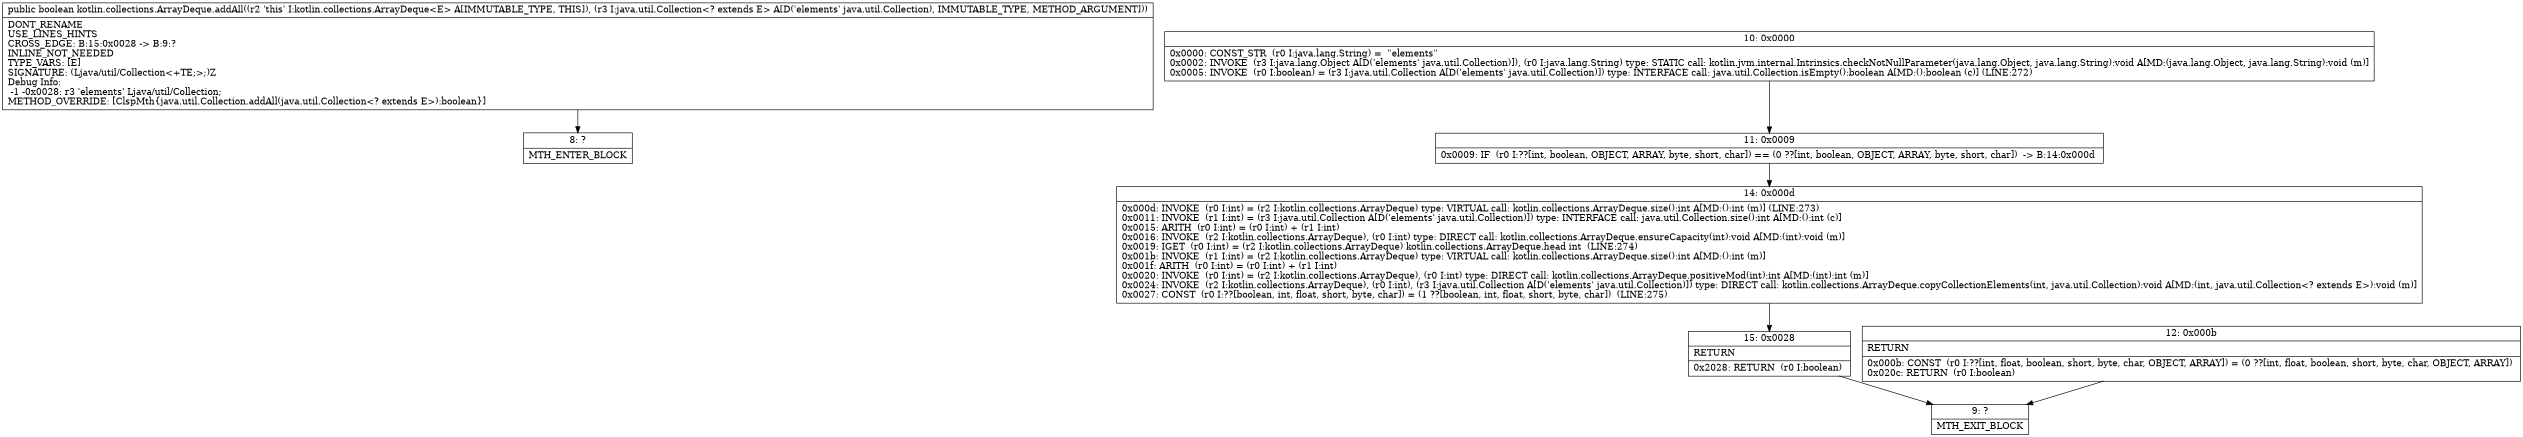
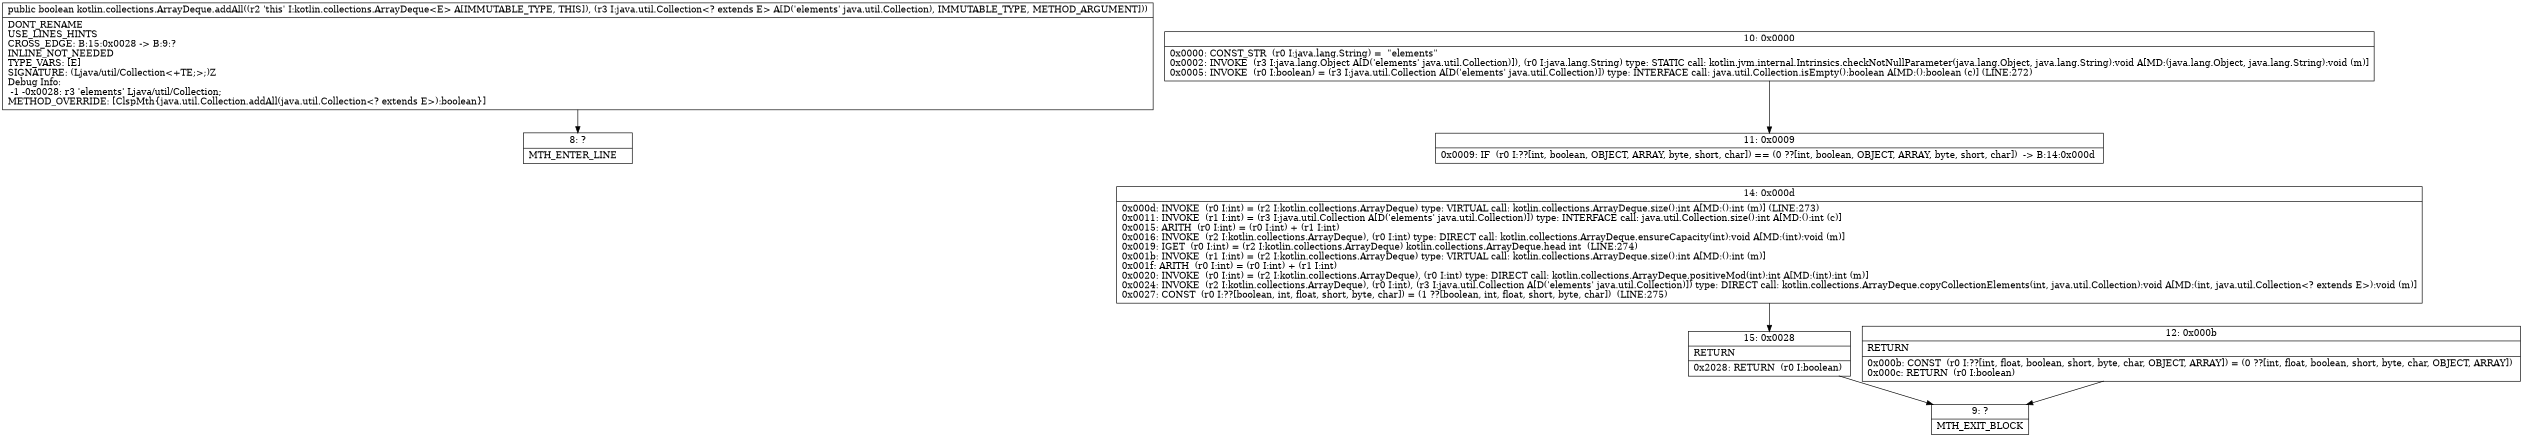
(578, 156) -> (573, 156)
(1769, 172) -> none
(1943, 373) -> (1943, 373)
